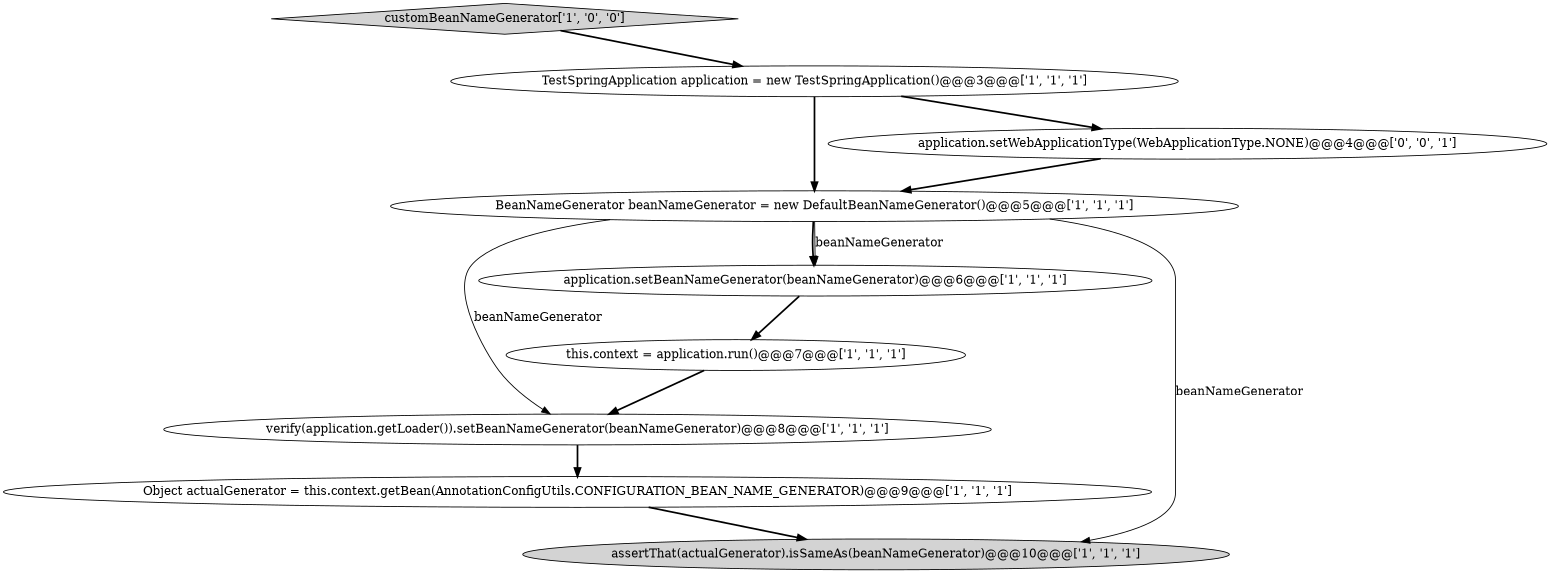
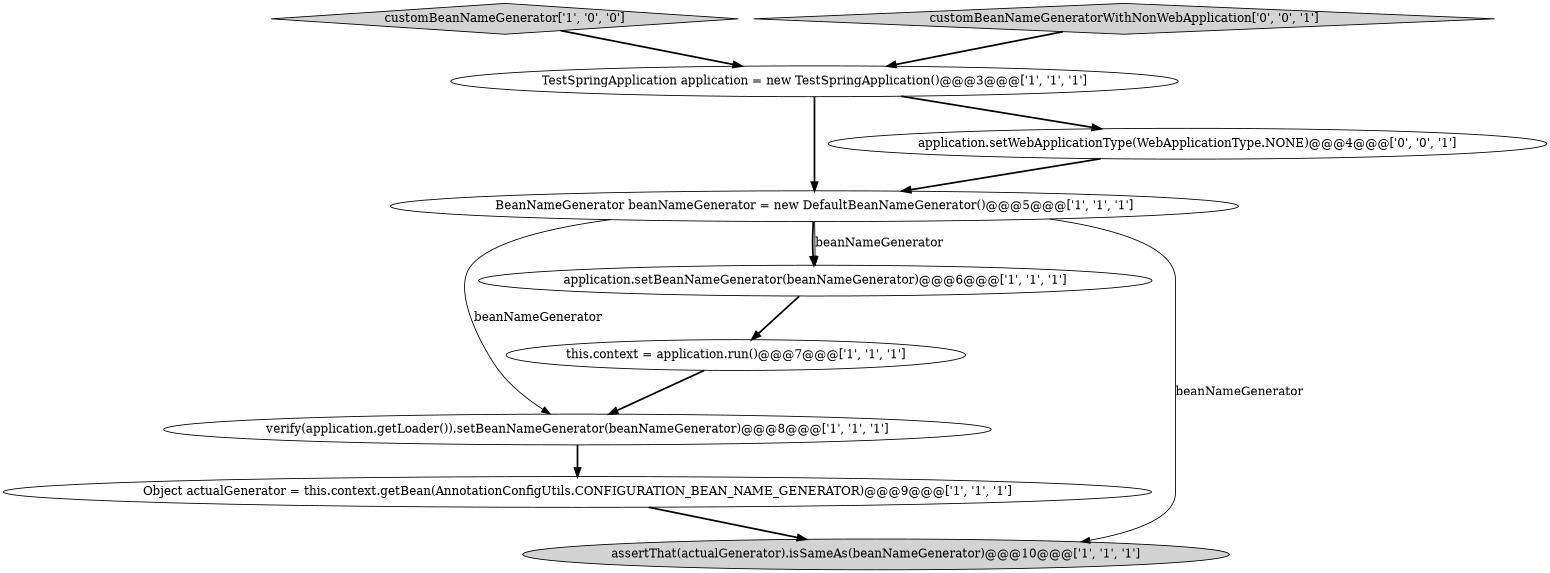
none -> (1124, 19)
